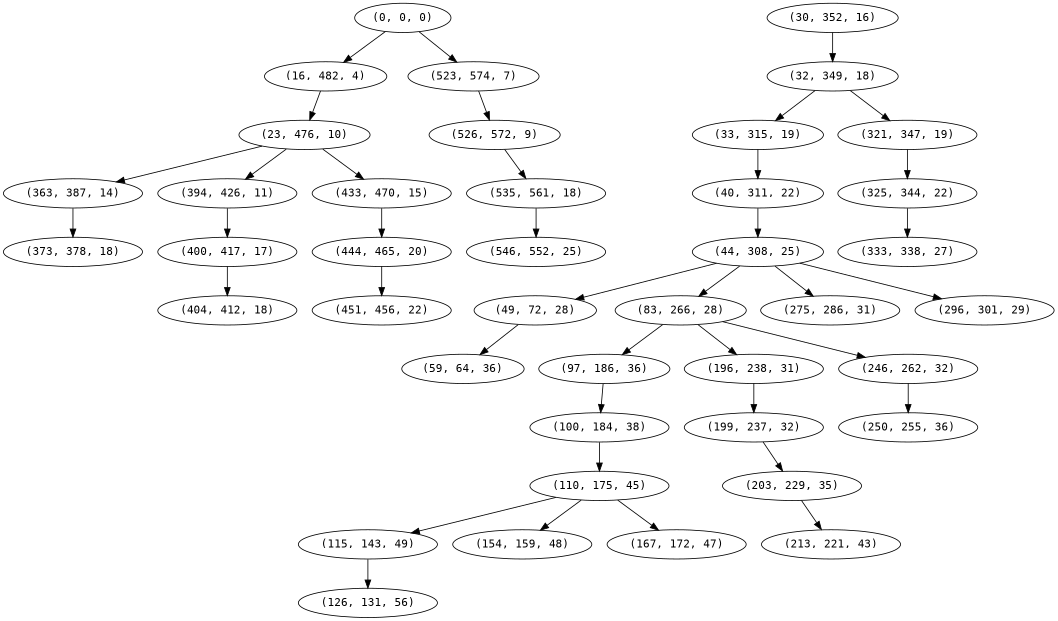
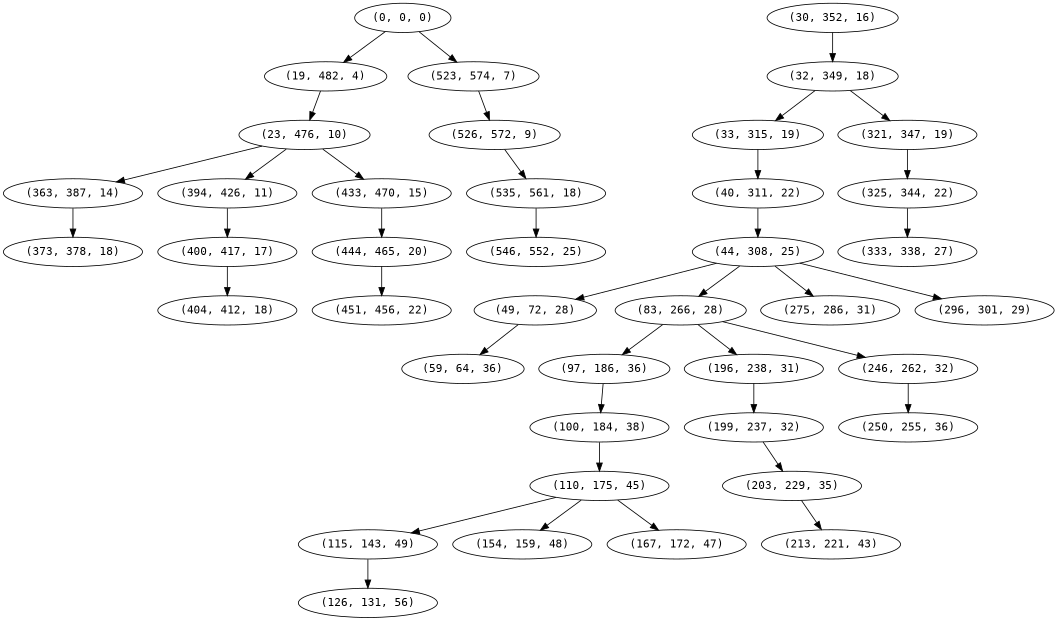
(326, 76) -> (326, 76)
